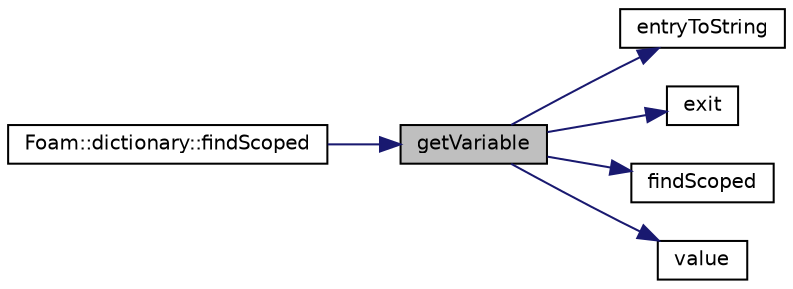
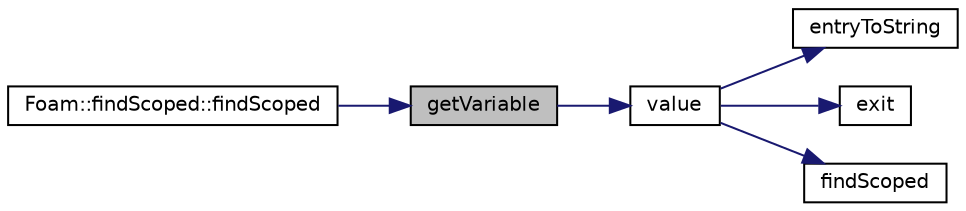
(575, 90) -> (762, 72)
(597, 124) -> (770, 106)
(168, 144) -> (173, 106)
(579, 162) -> (762, 139)
